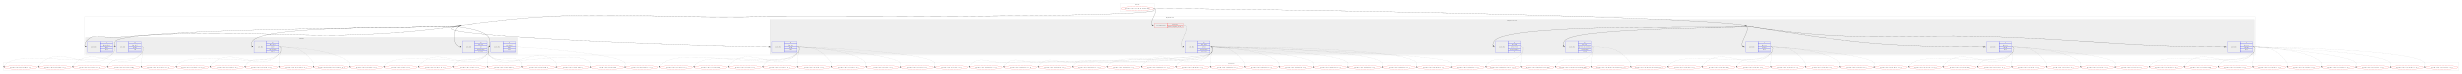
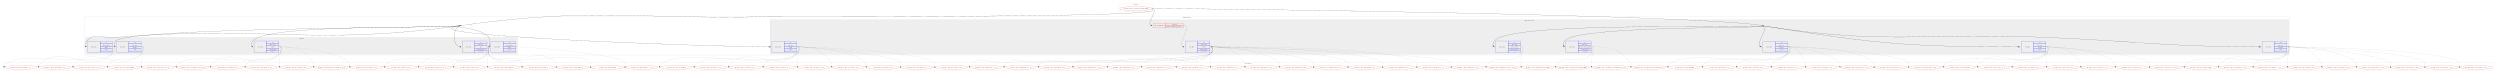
(1175, 27) -> (1174, 27)
none -> (1925, 67)
